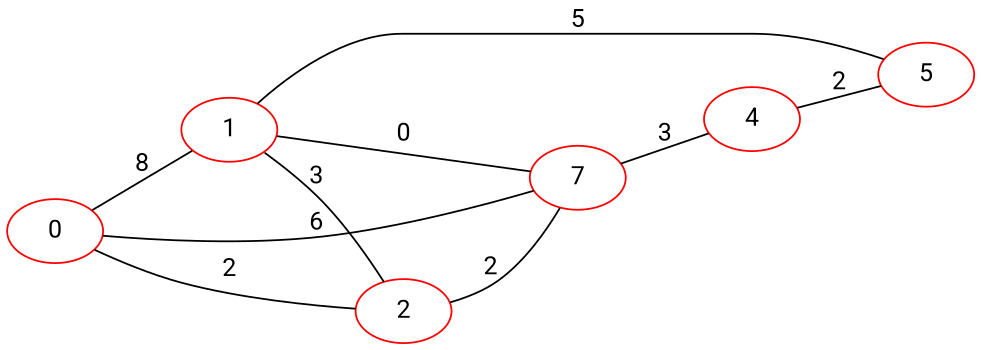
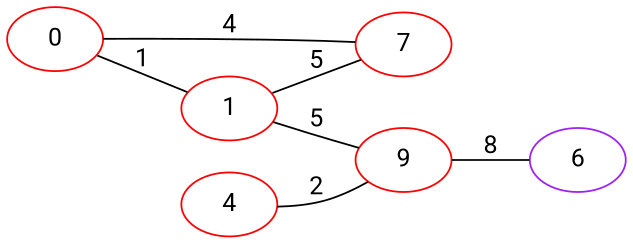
(926, 75) -> (404, 160)
(404, 134) -> (316, 61)
(665, 148) -> none
none -> (578, 160)
(142, 164) -> (142, 60)
(316, 223) -> (229, 26)
(404, 311) -> none
